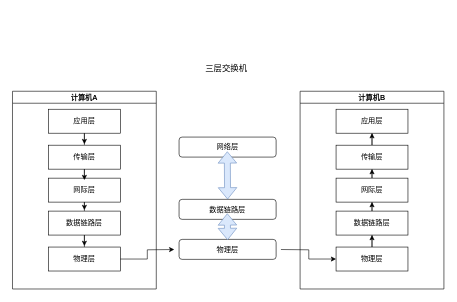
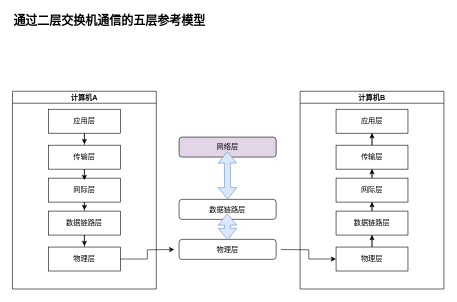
none -> (186, 21)
(221, 69) -> none
(228, 147) -> (228, 147)
